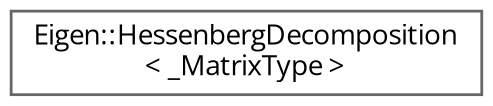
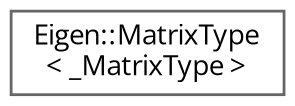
(246, 53) -> (148, 53)
